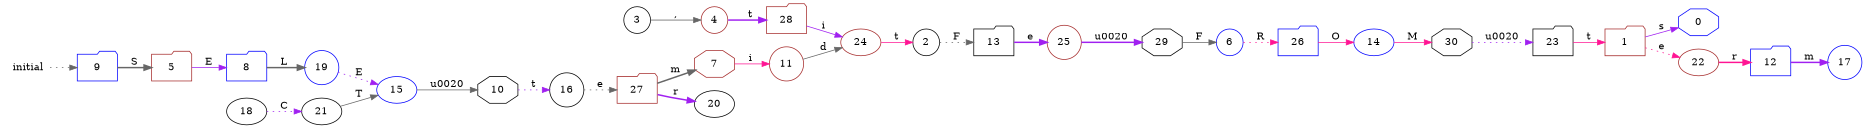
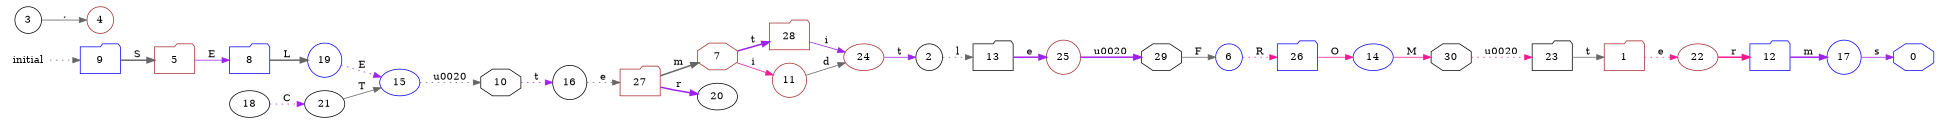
(743, 20) -> (750, 47)
(1658, 33) -> (1874, 57)
(957, 37) -> (958, 52)
(893, 42) -> (896, 57)
(1499, 42) -> (1498, 57)
(1585, 42) -> (1585, 57)
(444, 90) -> (447, 82)
